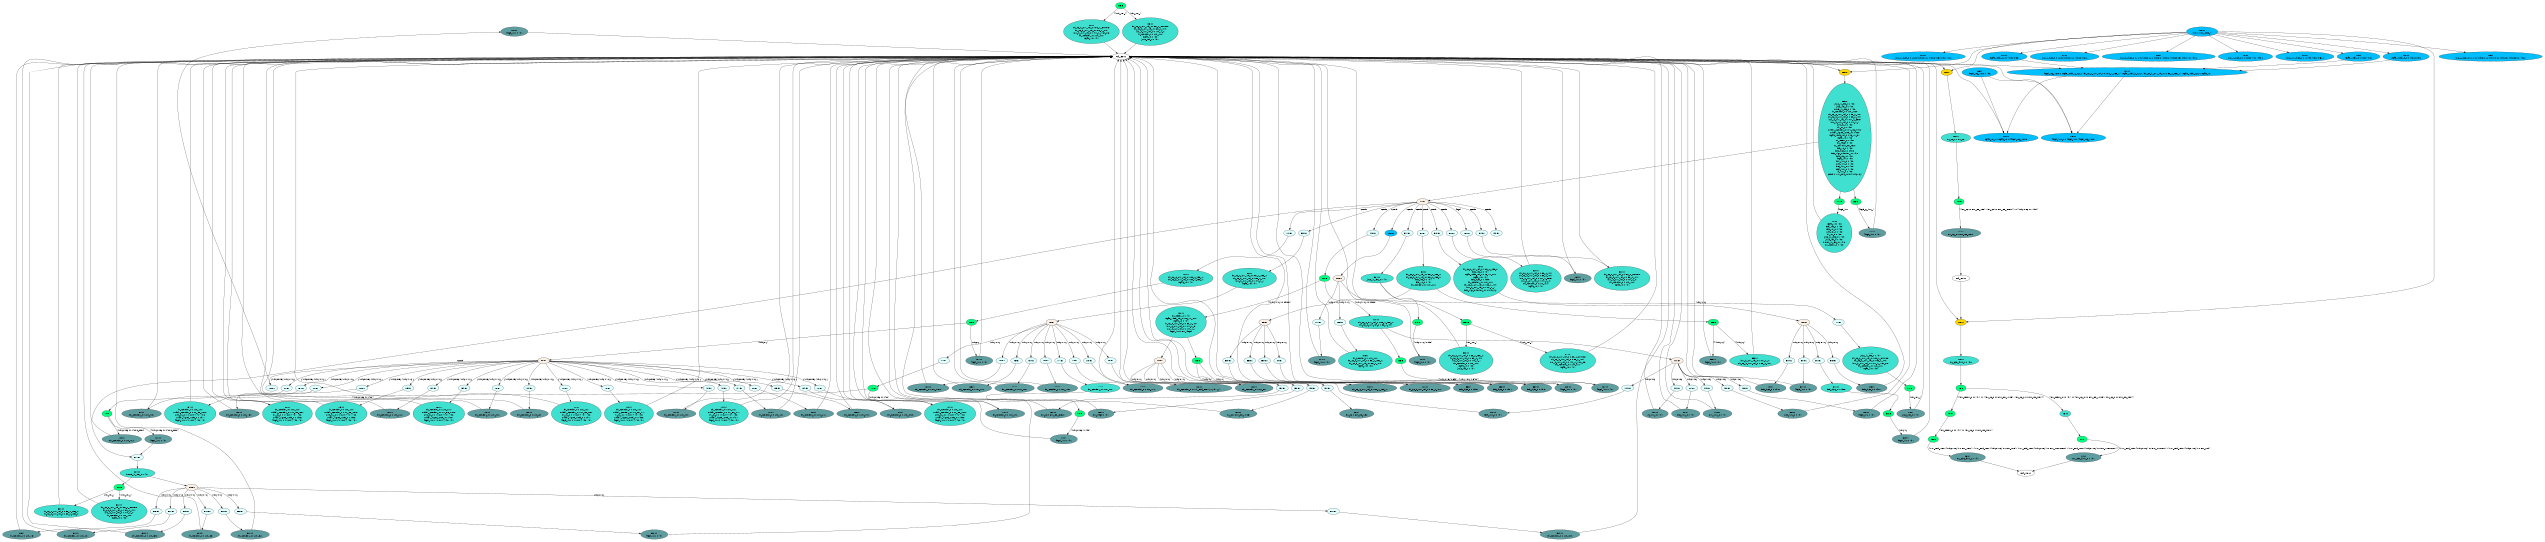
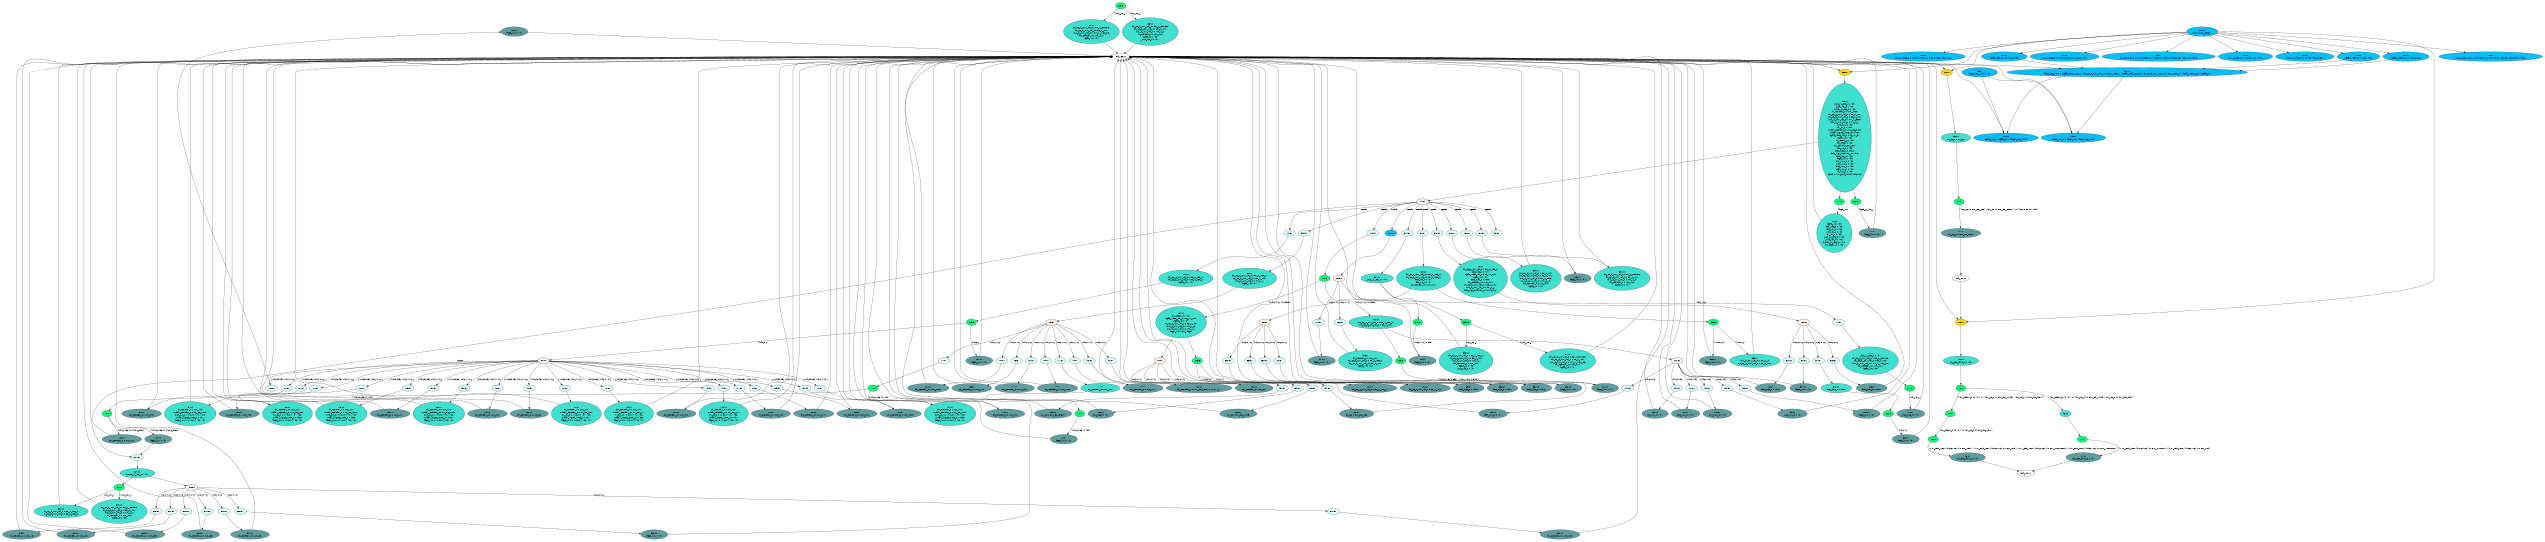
(1458, 209) -> (1458, 209)
none -> (1326, 381)
